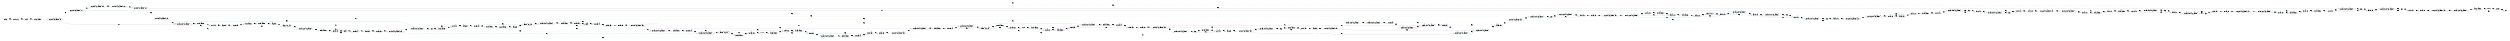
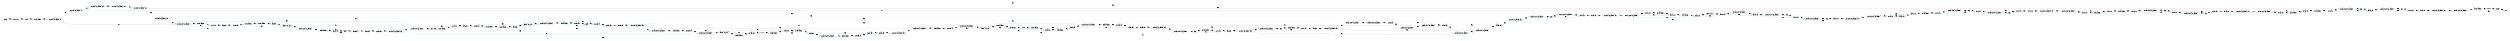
none -> (44, 20)
